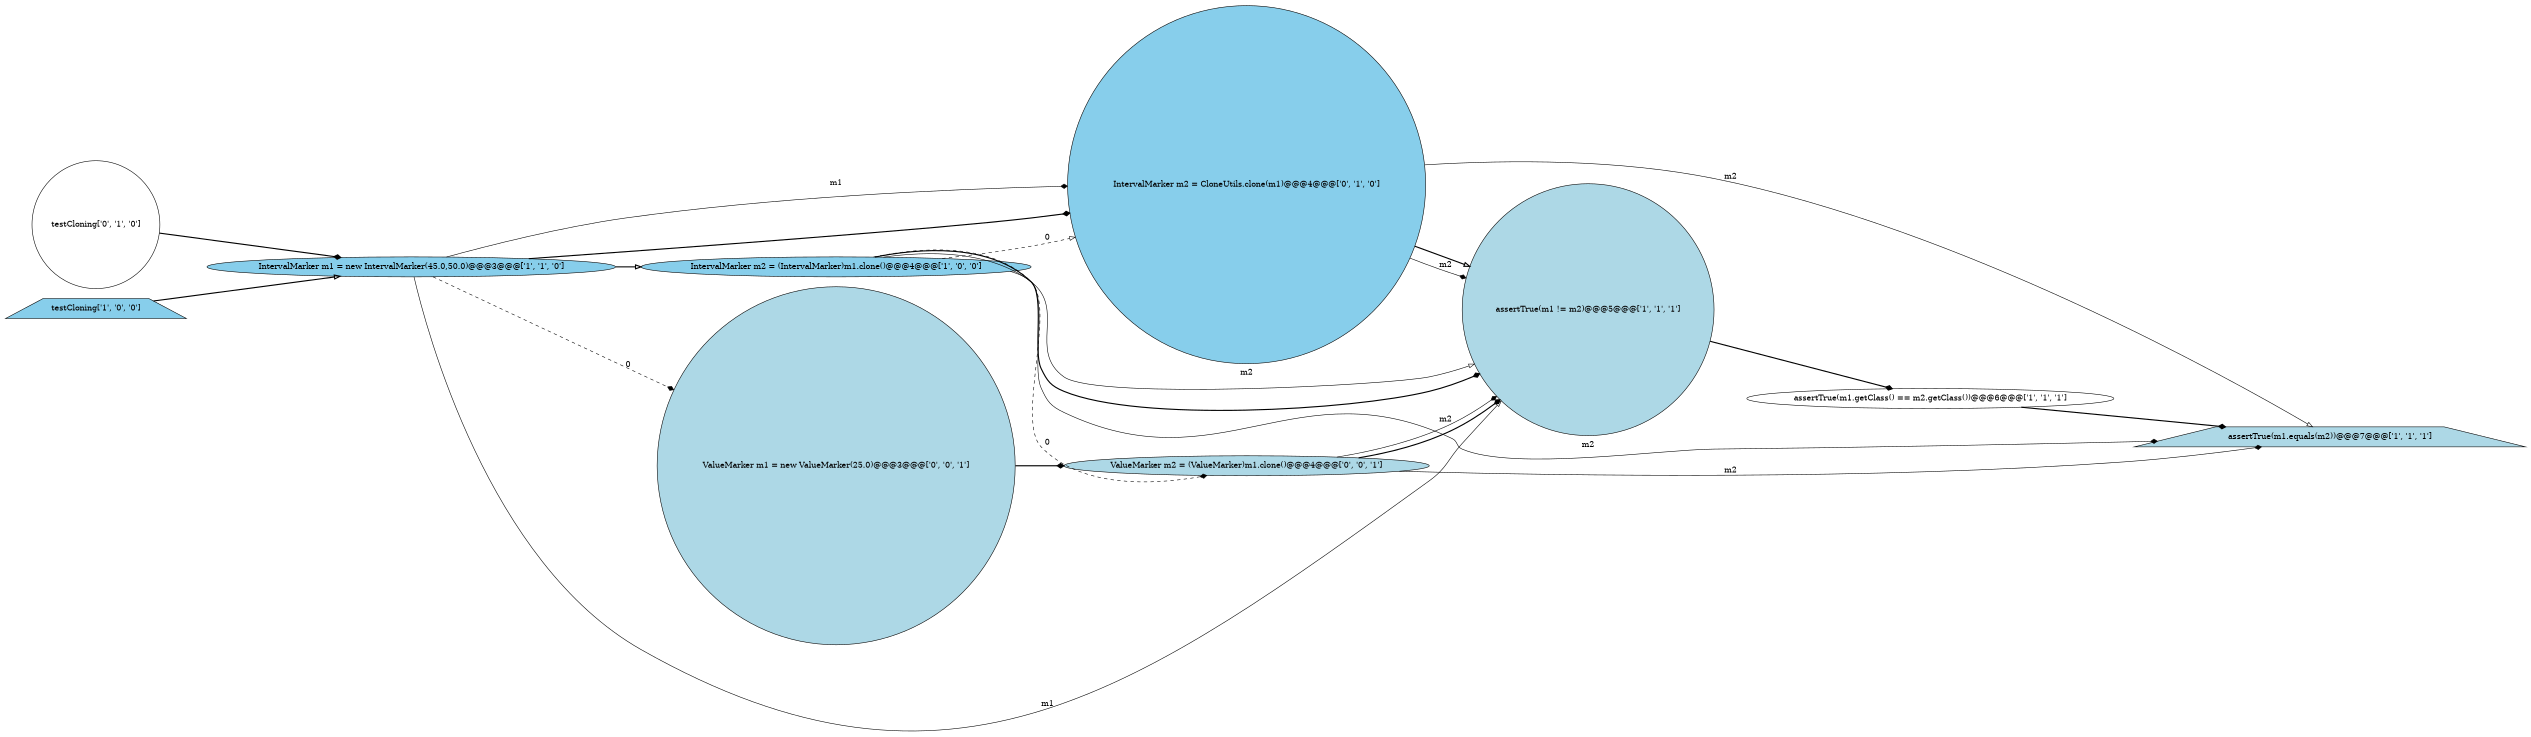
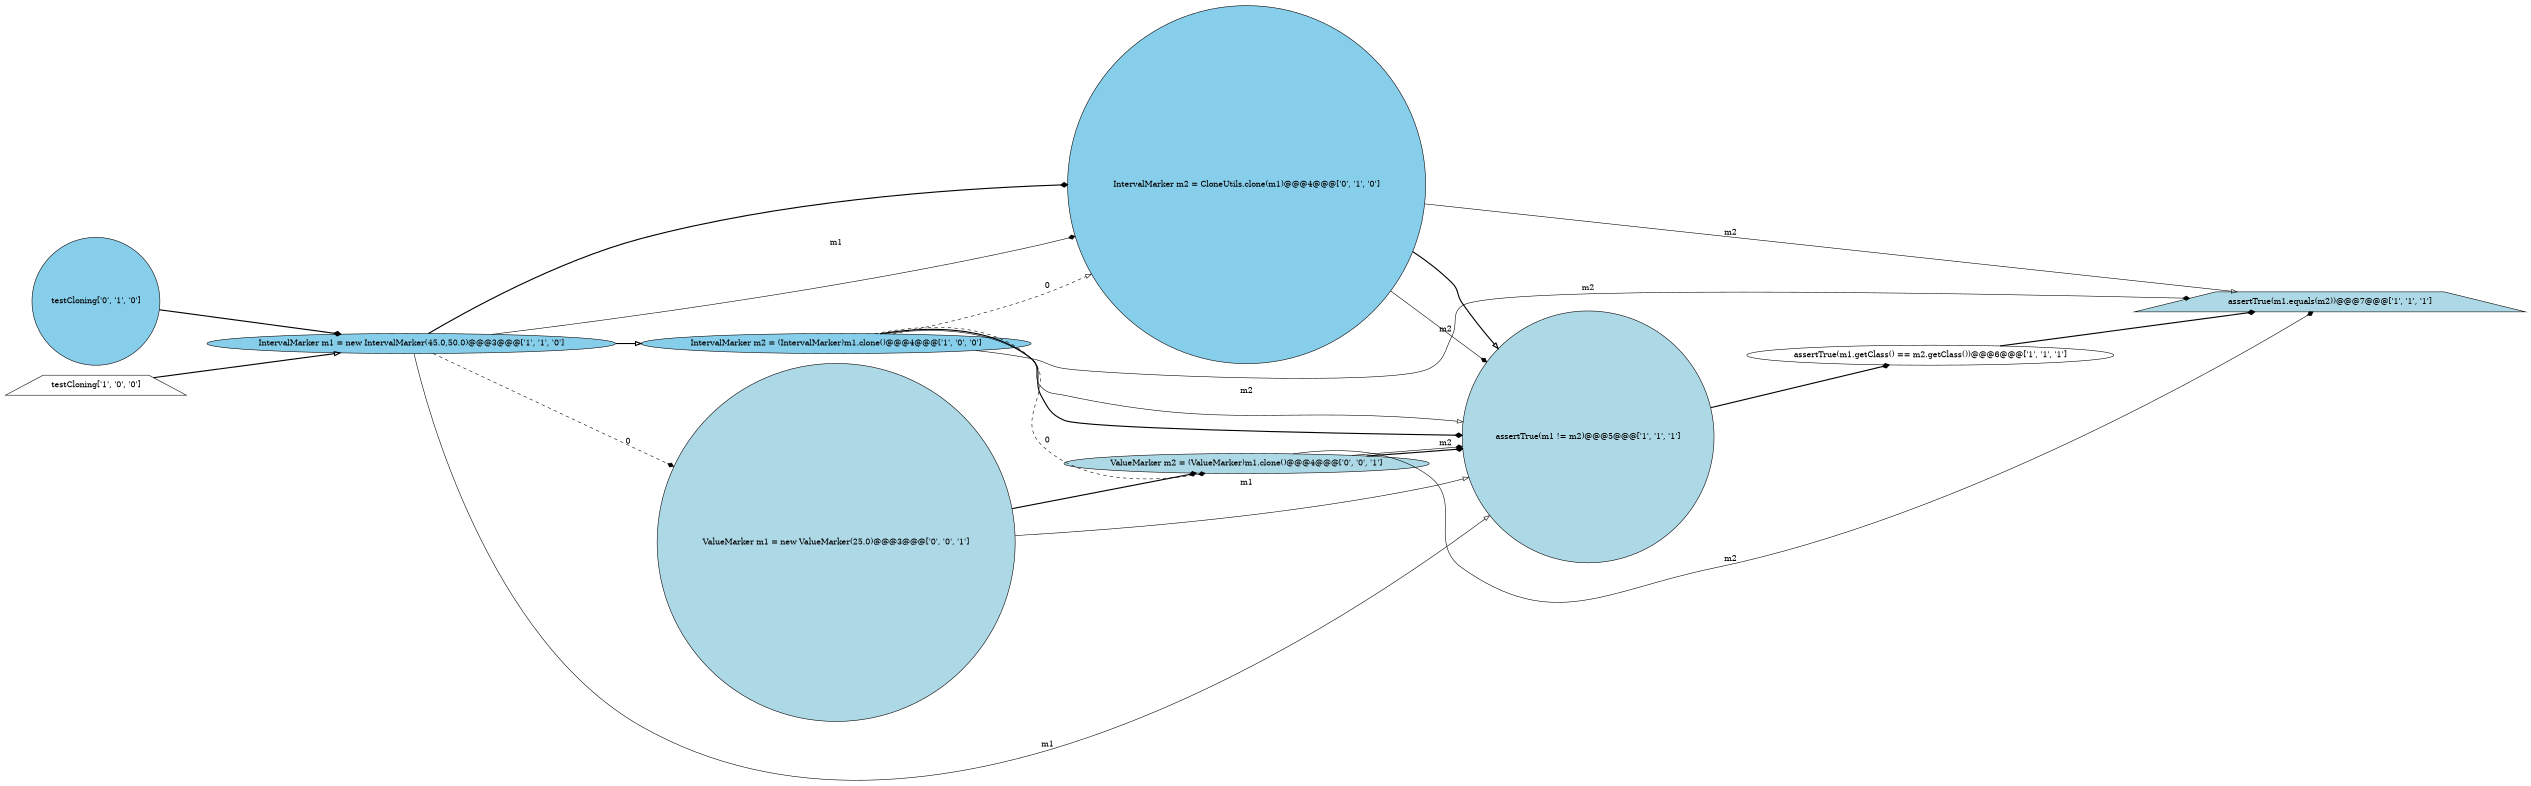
(96, 225) -> (96, 301)
(96, 309) -> (96, 385)
none -> (1240, 516)
